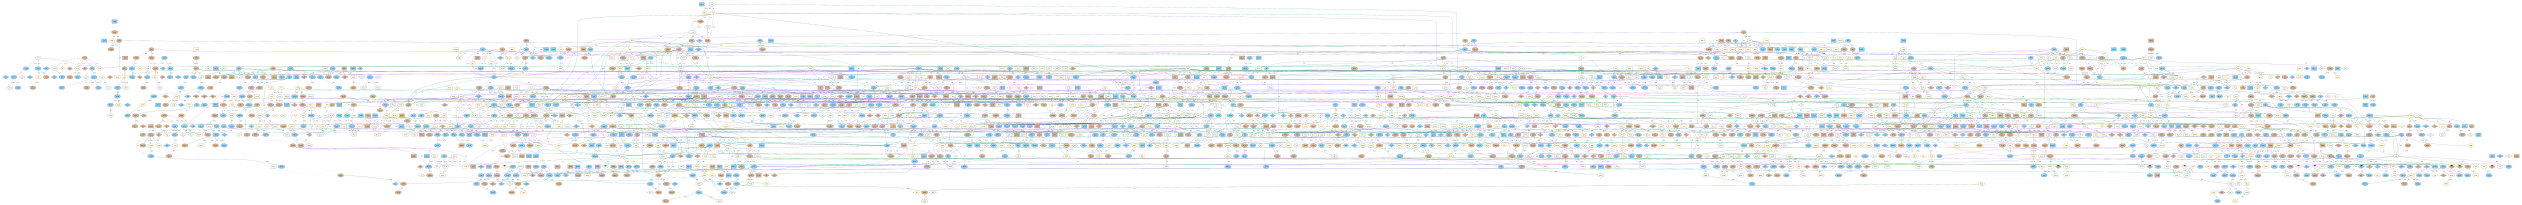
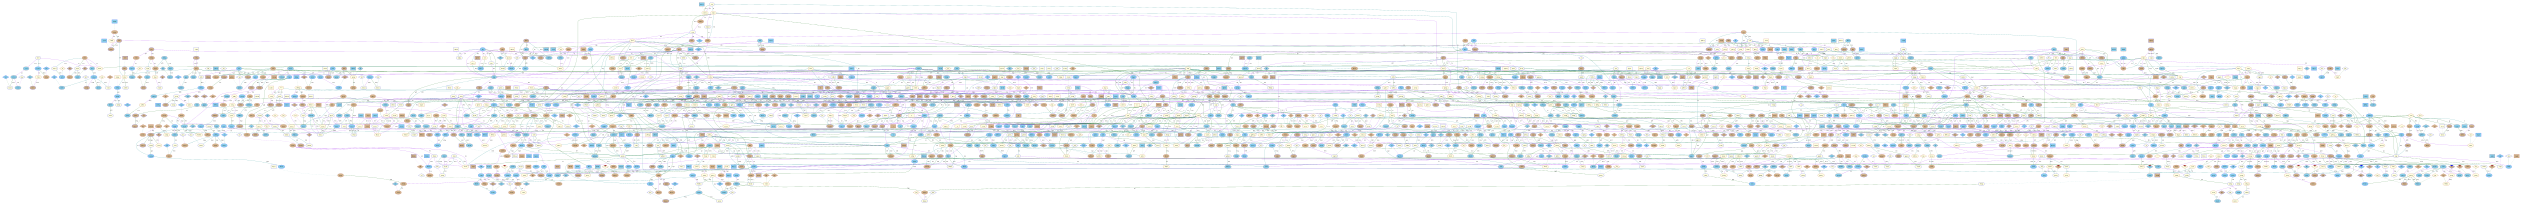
(1507, 77) -> none
(454, 135) -> (454, 135)
